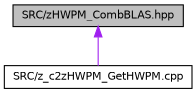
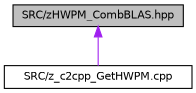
(98, 77) -> (98, 77)
